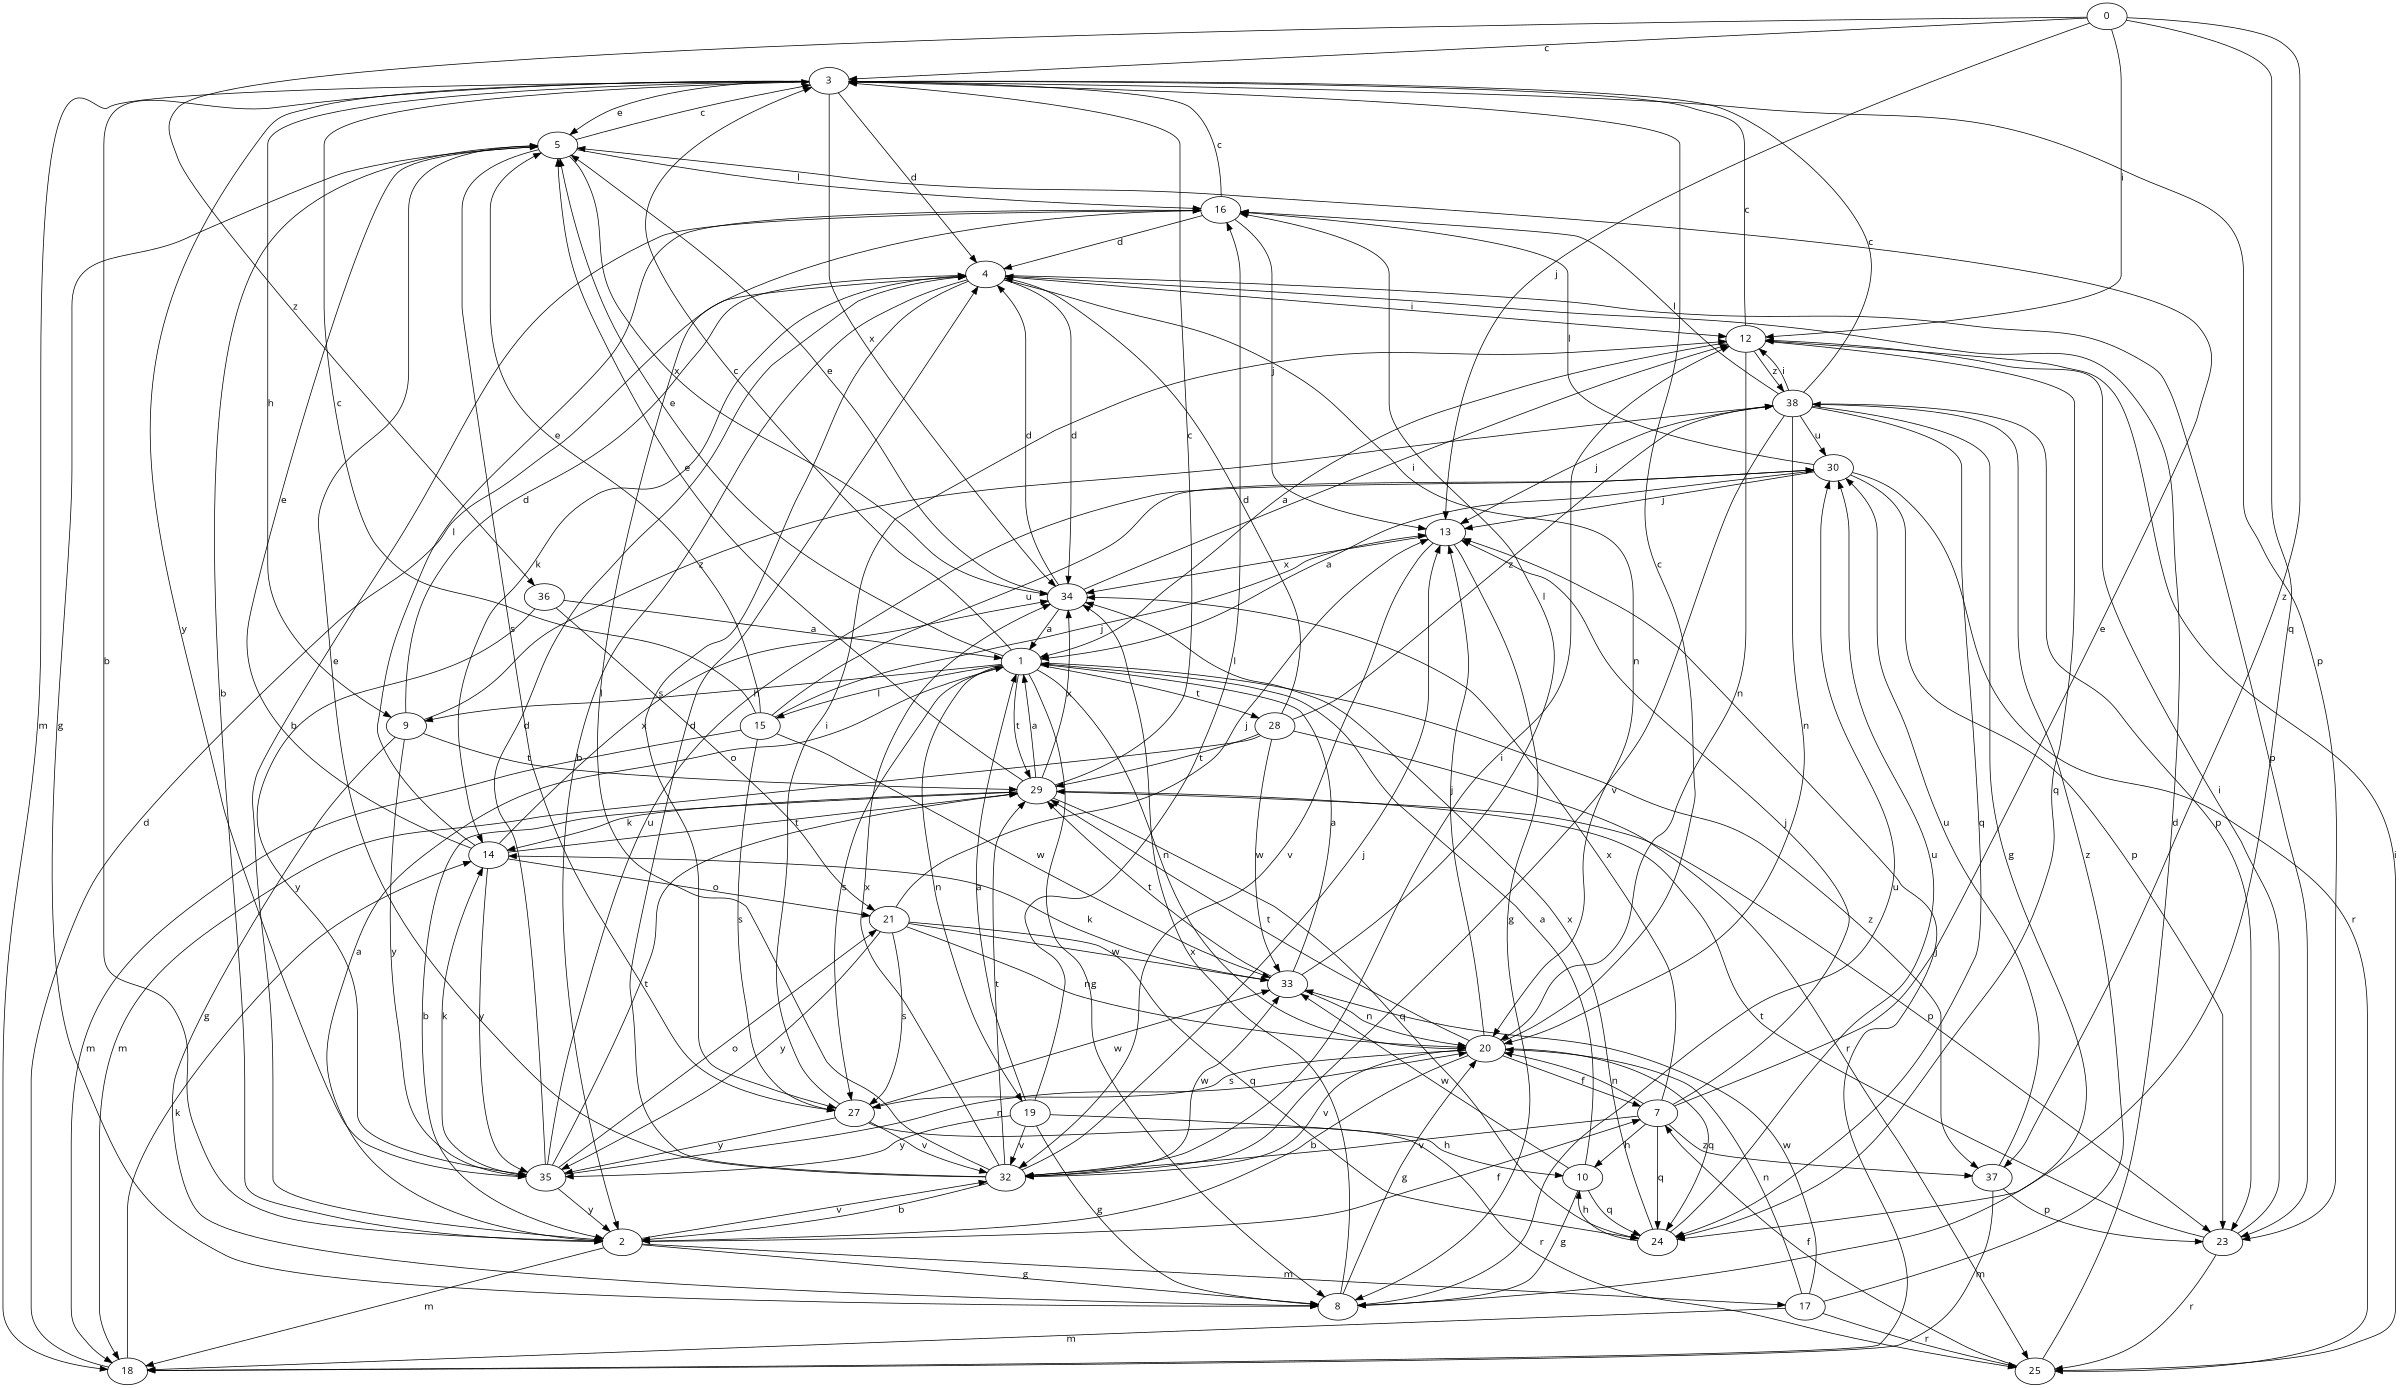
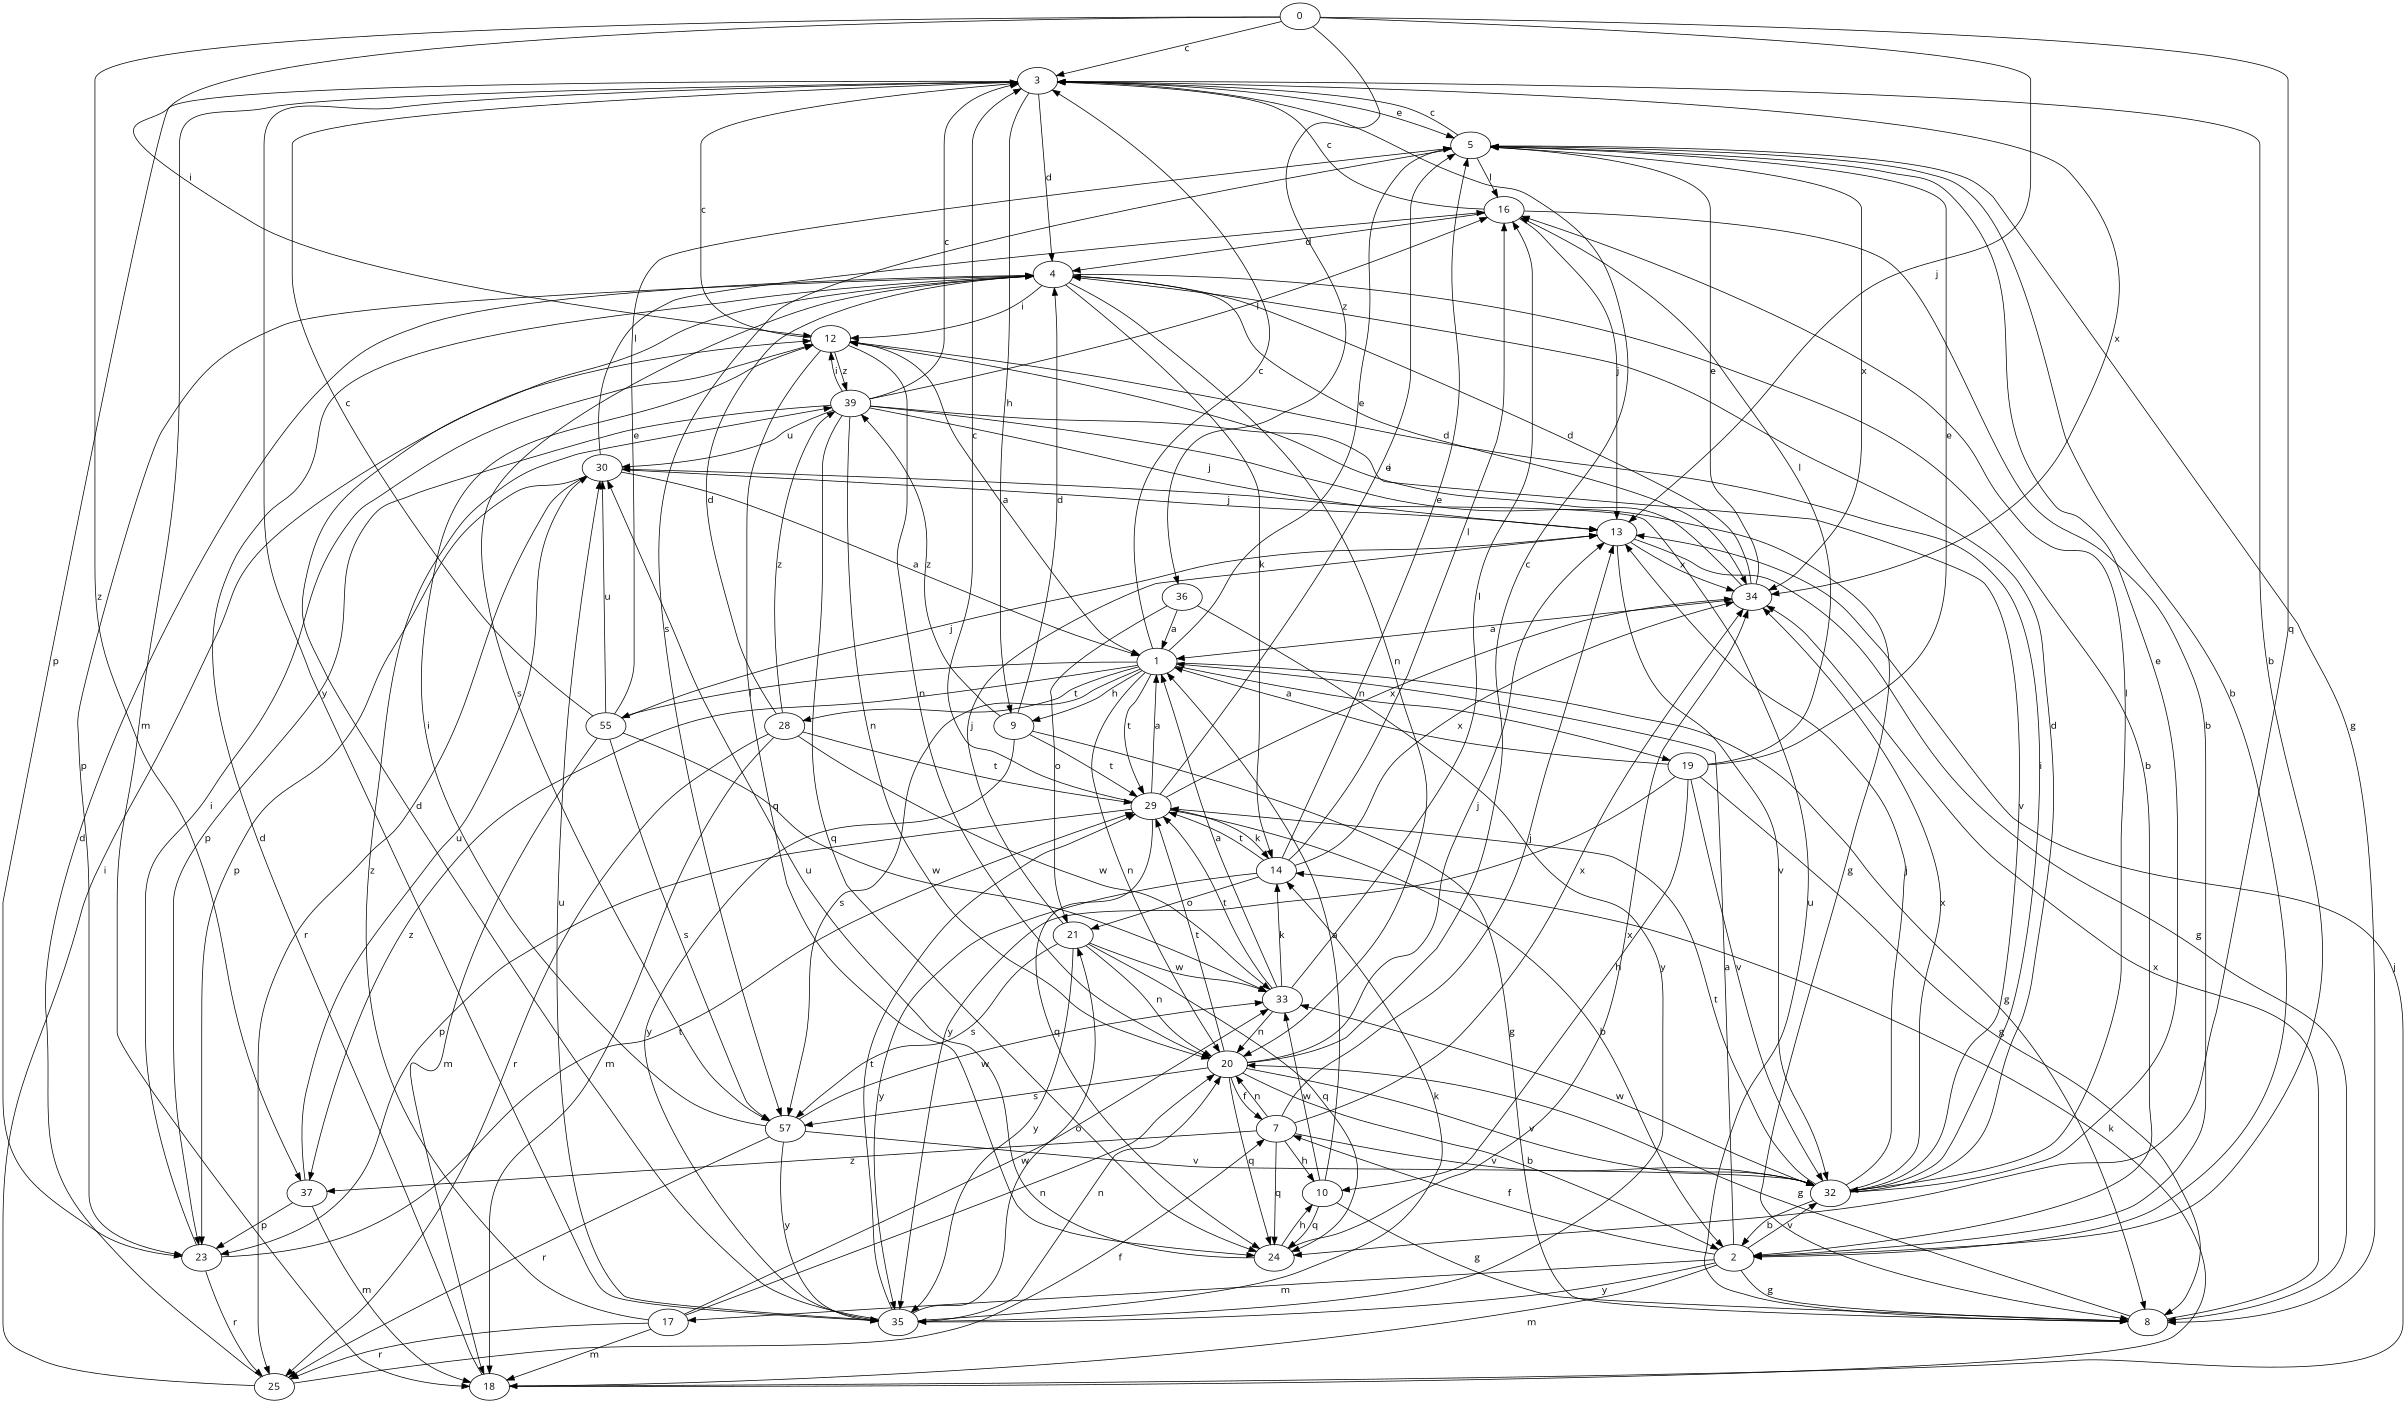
(1896, 252) -> (1946, 328)
(1793, 403) -> (851, 403)
(760, 726) -> (606, 726)
(854, 1113) -> (785, 1129)
(581, 1208) -> (1322, 1312)
